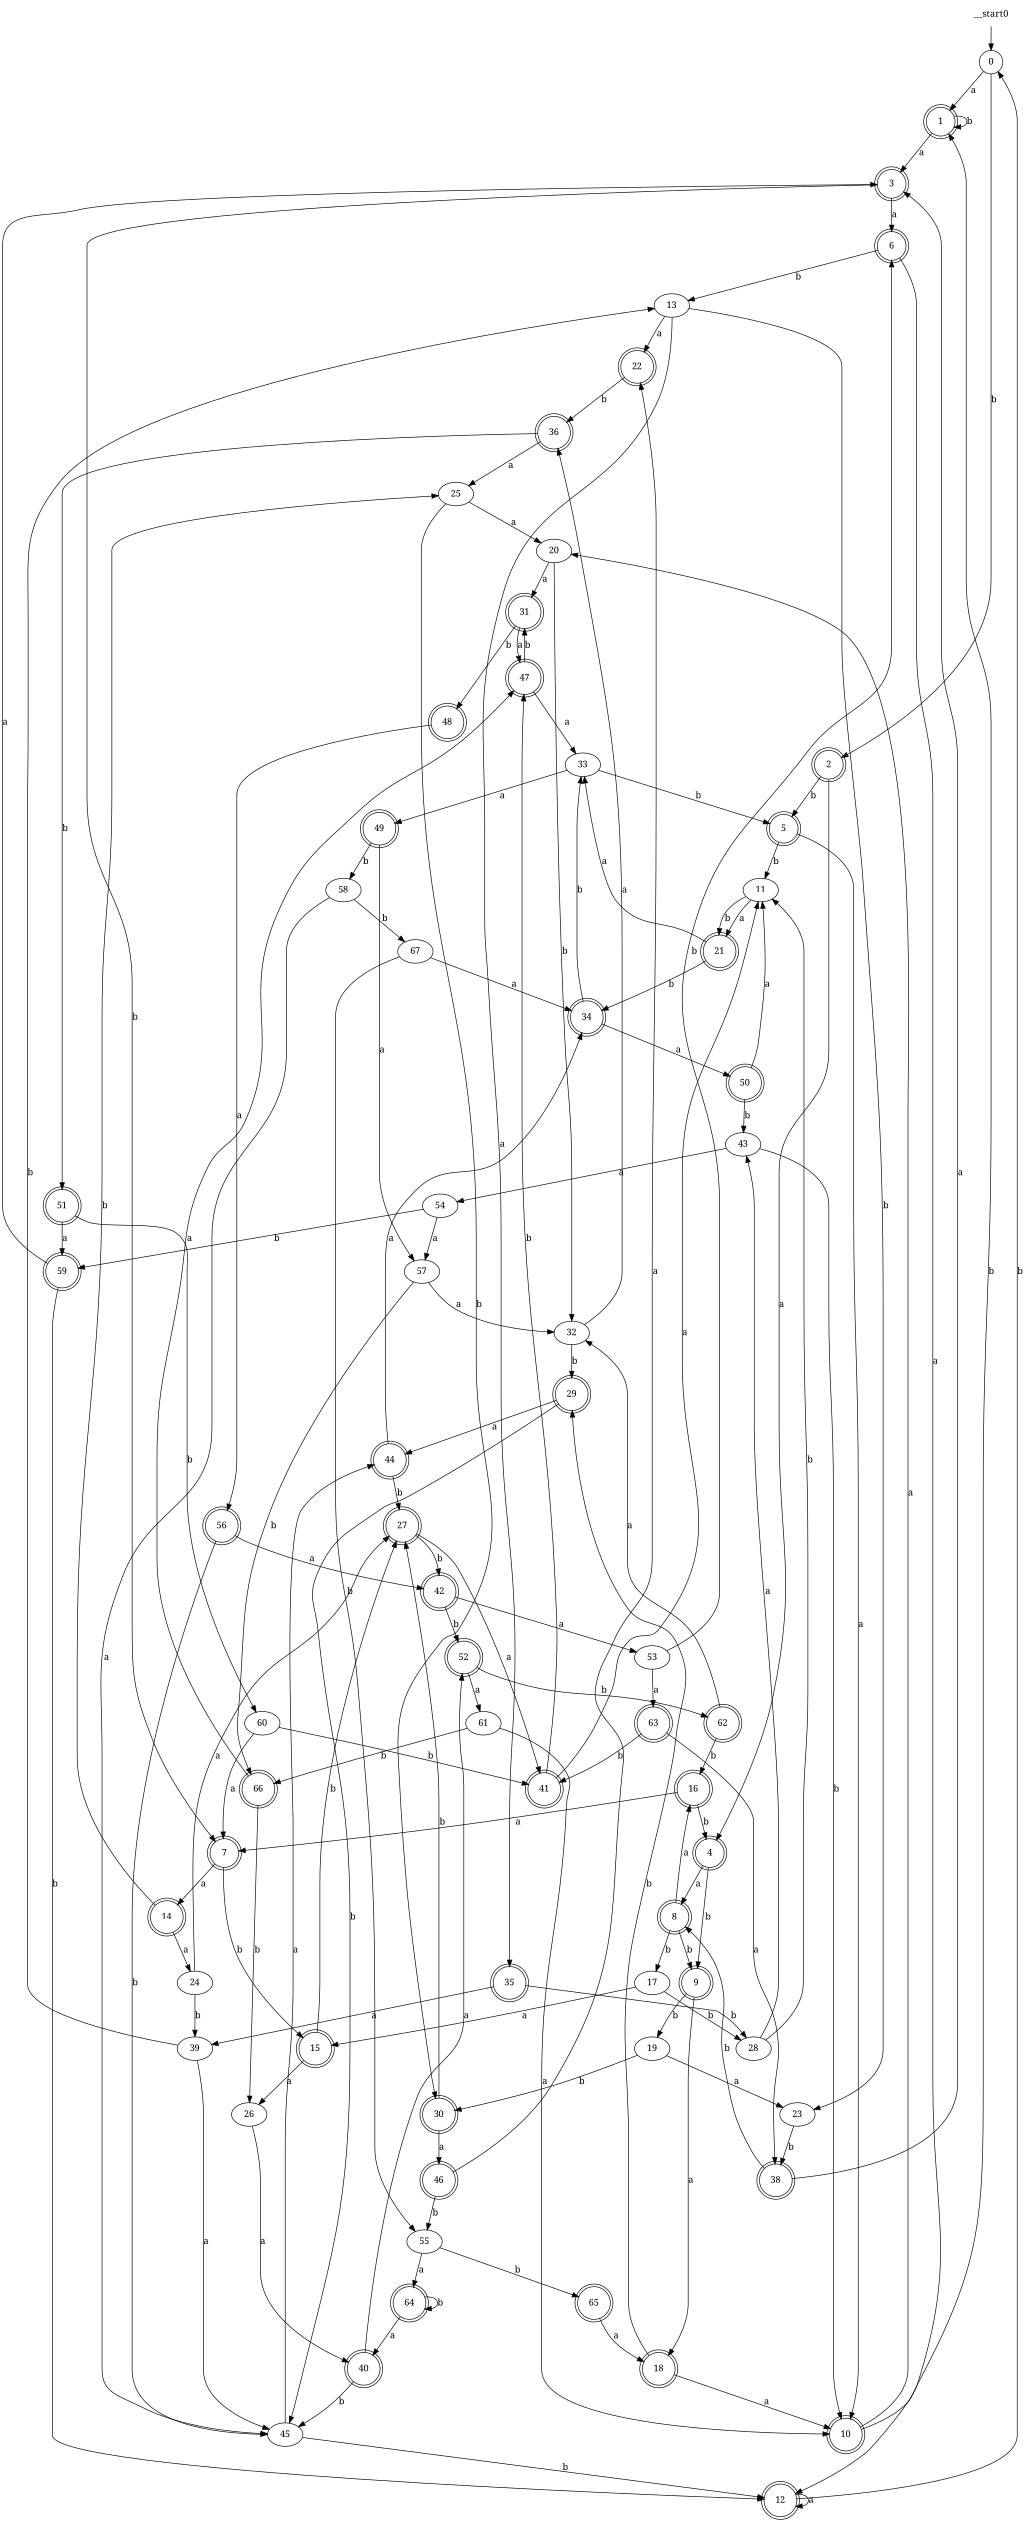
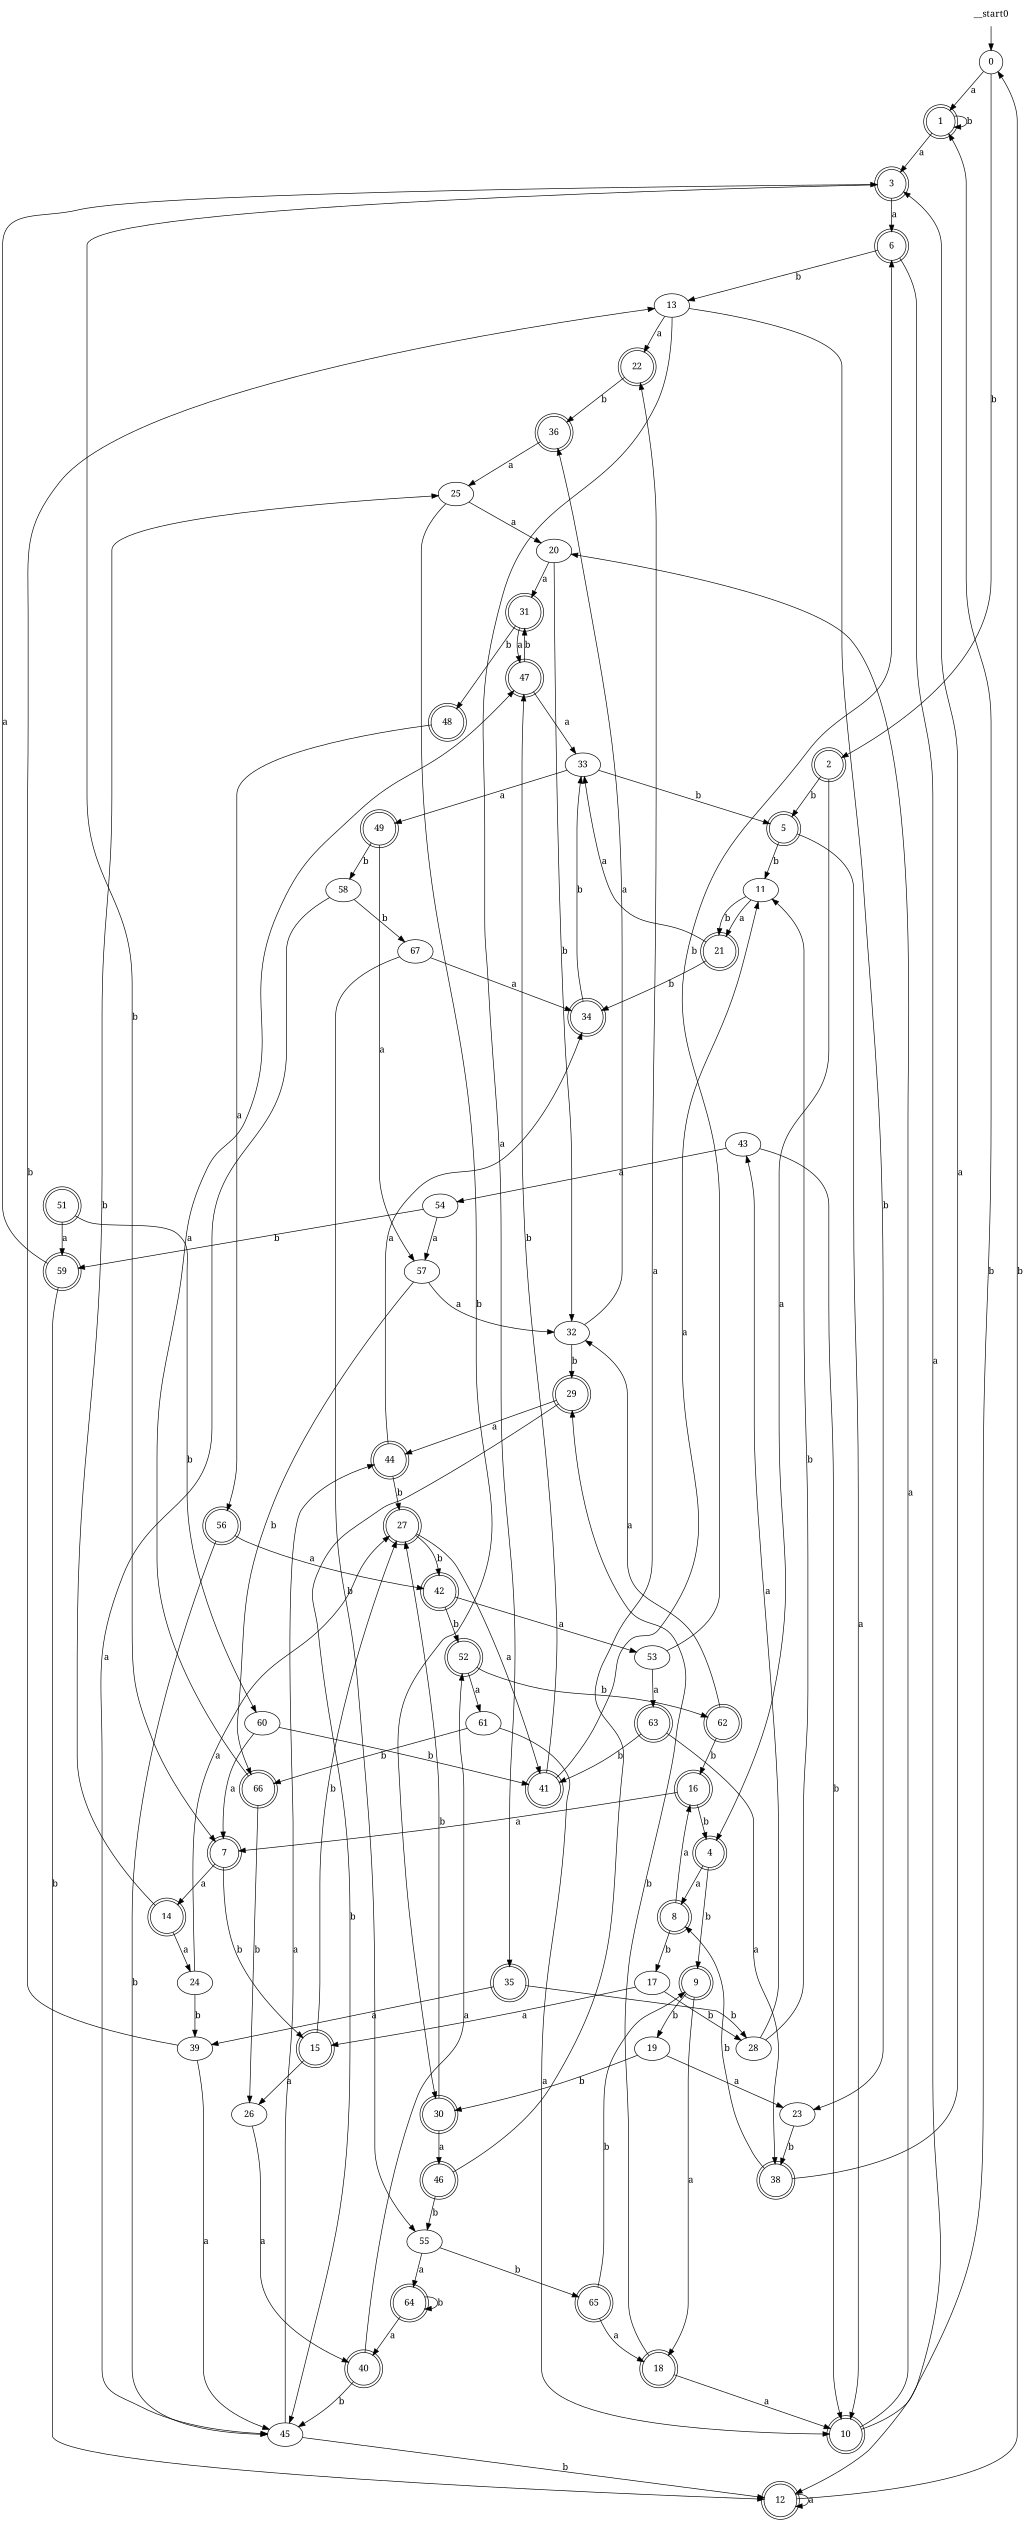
(62, 595) -> none
(745, 1083) -> none
(684, 1947) -> (604, 2126)
